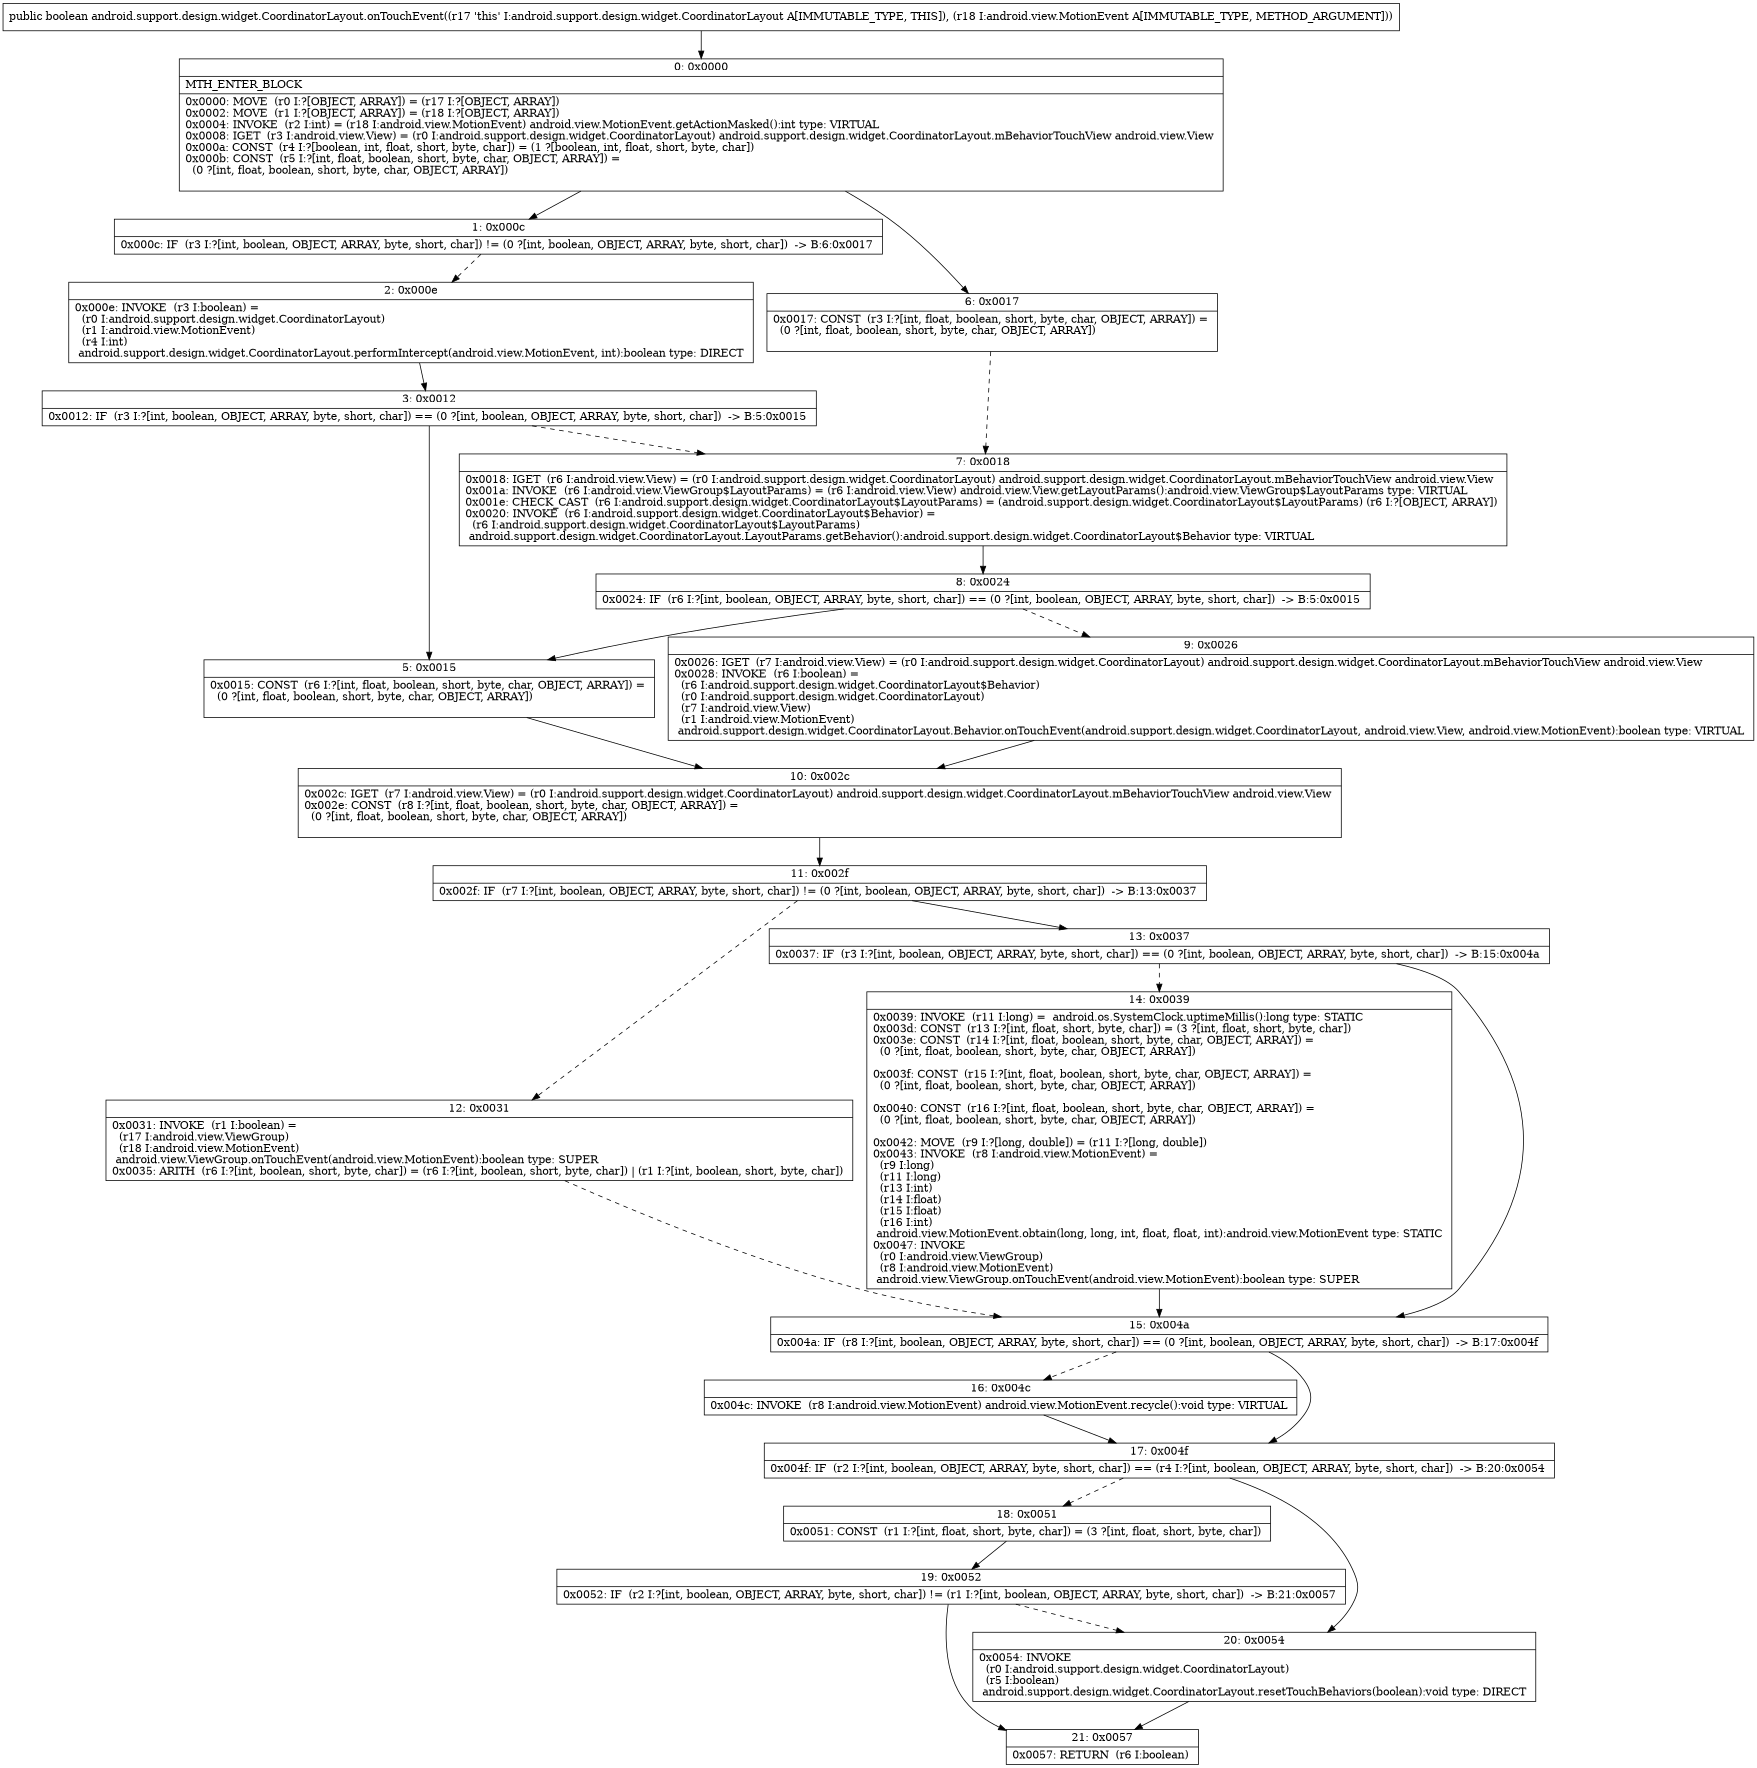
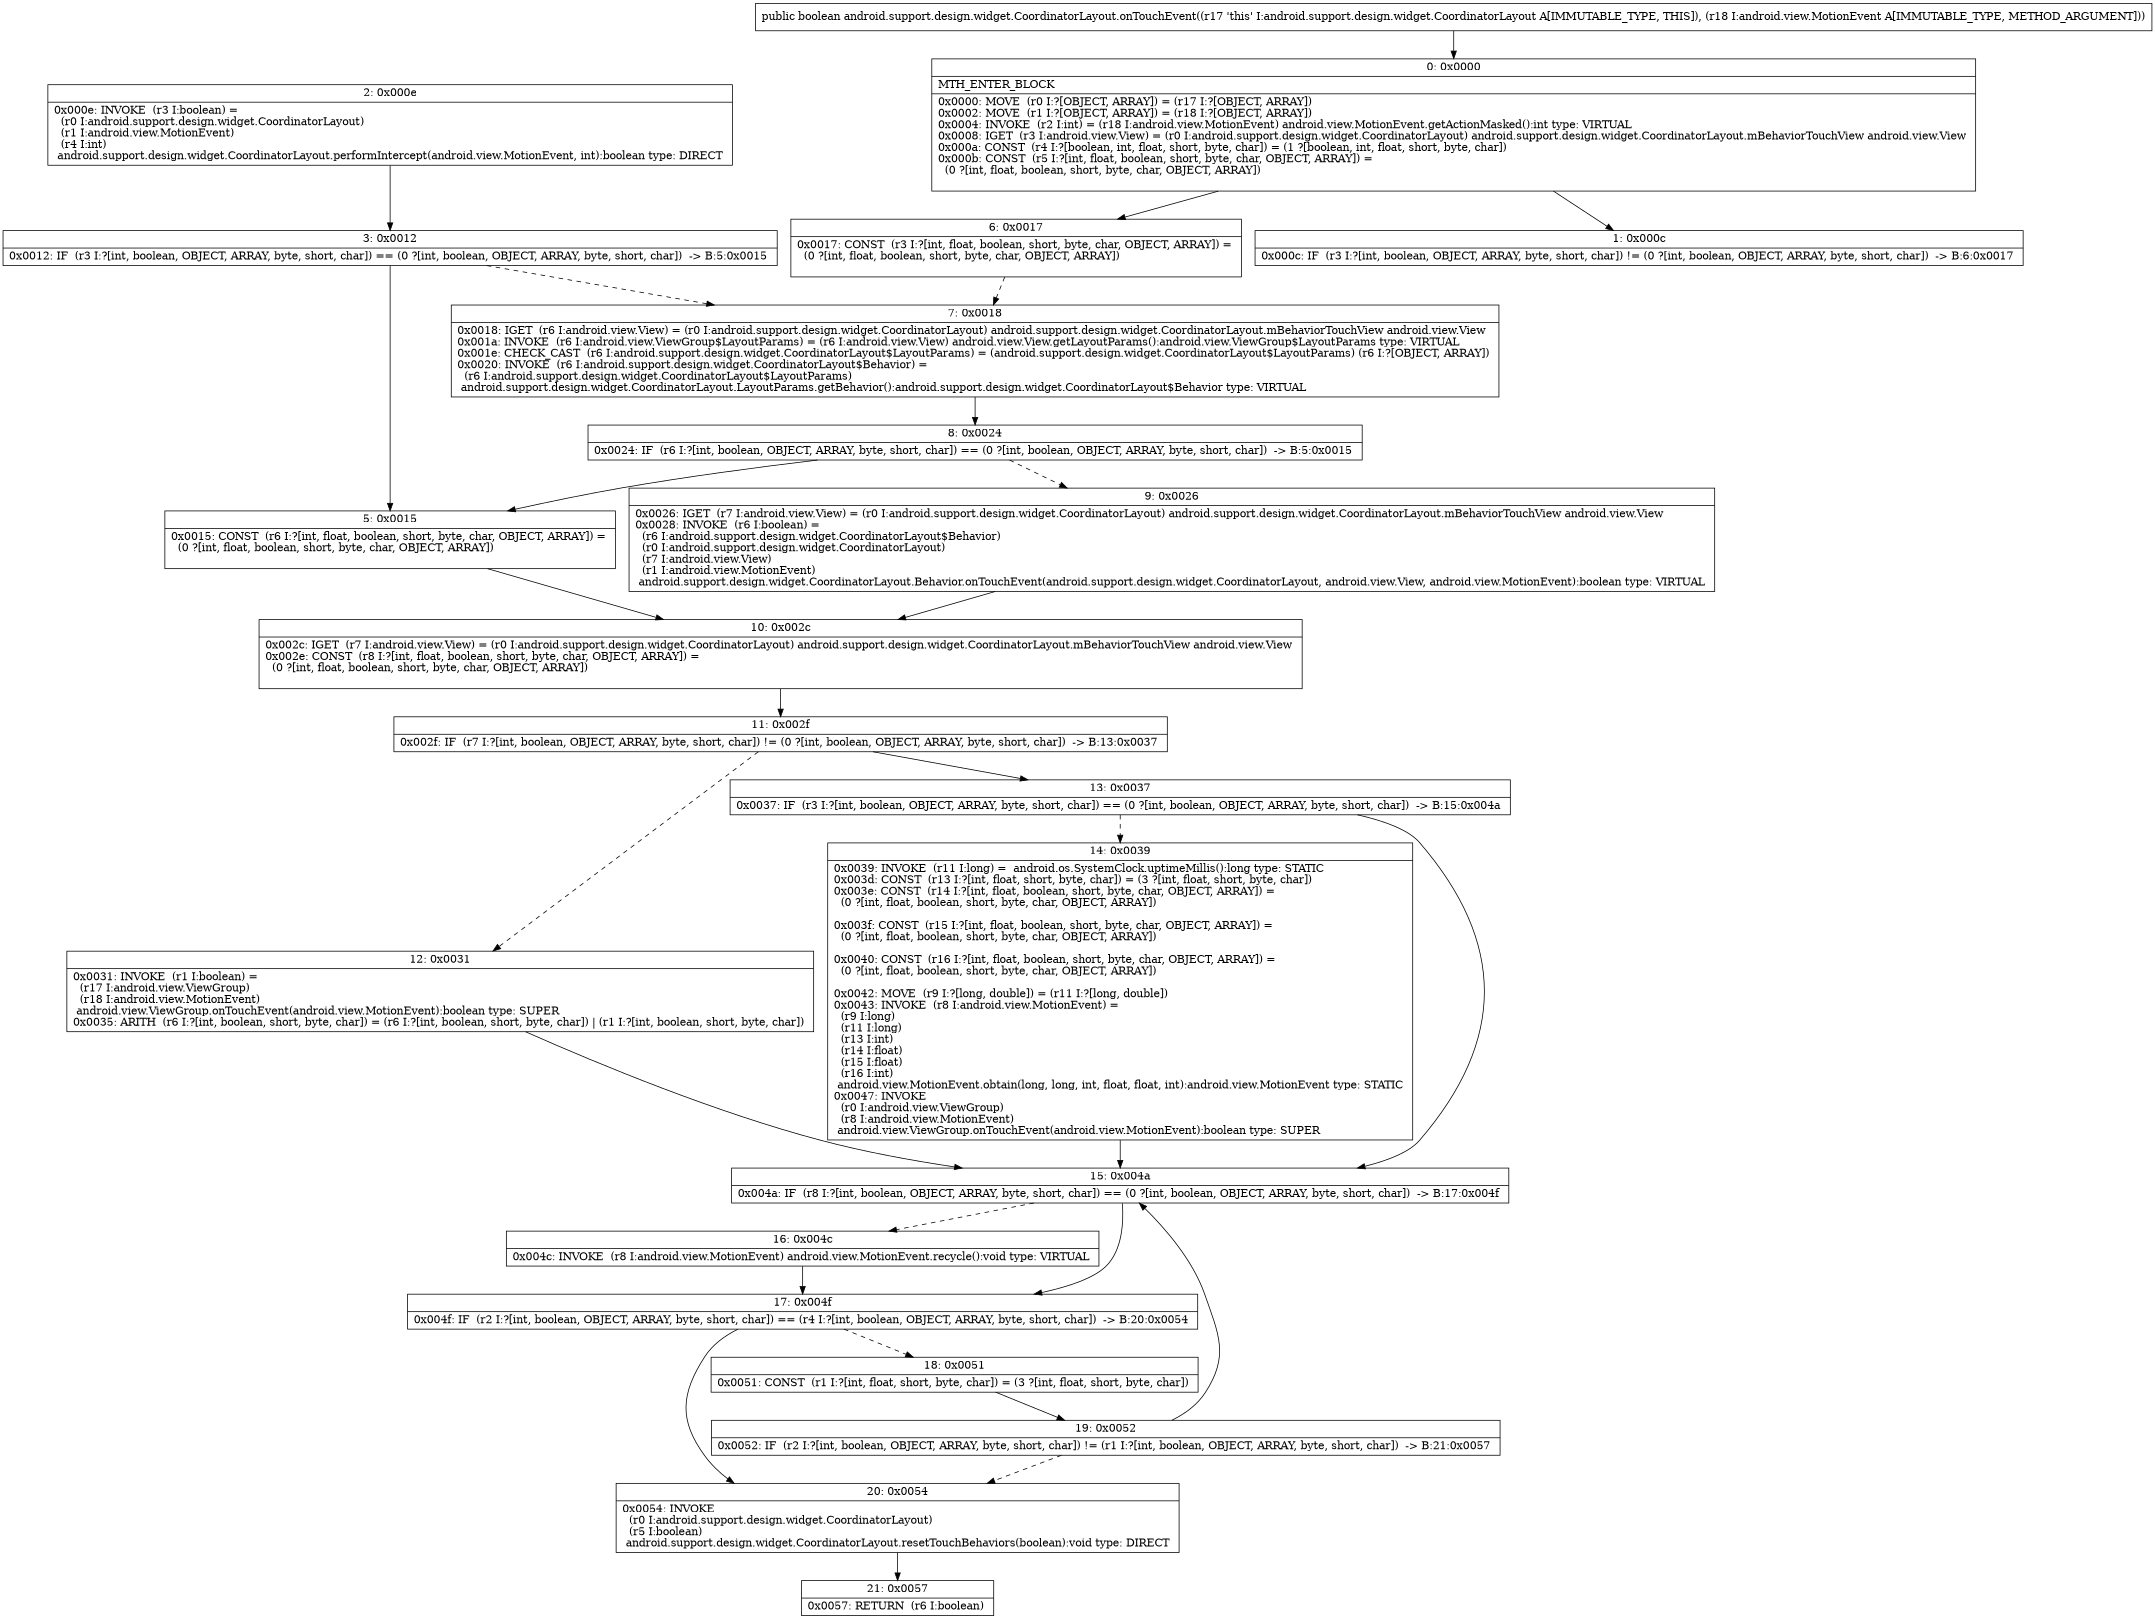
(469, 266) -> none
(775, 1263) -> (736, 1114)
(952, 1676) -> (1212, 1314)
